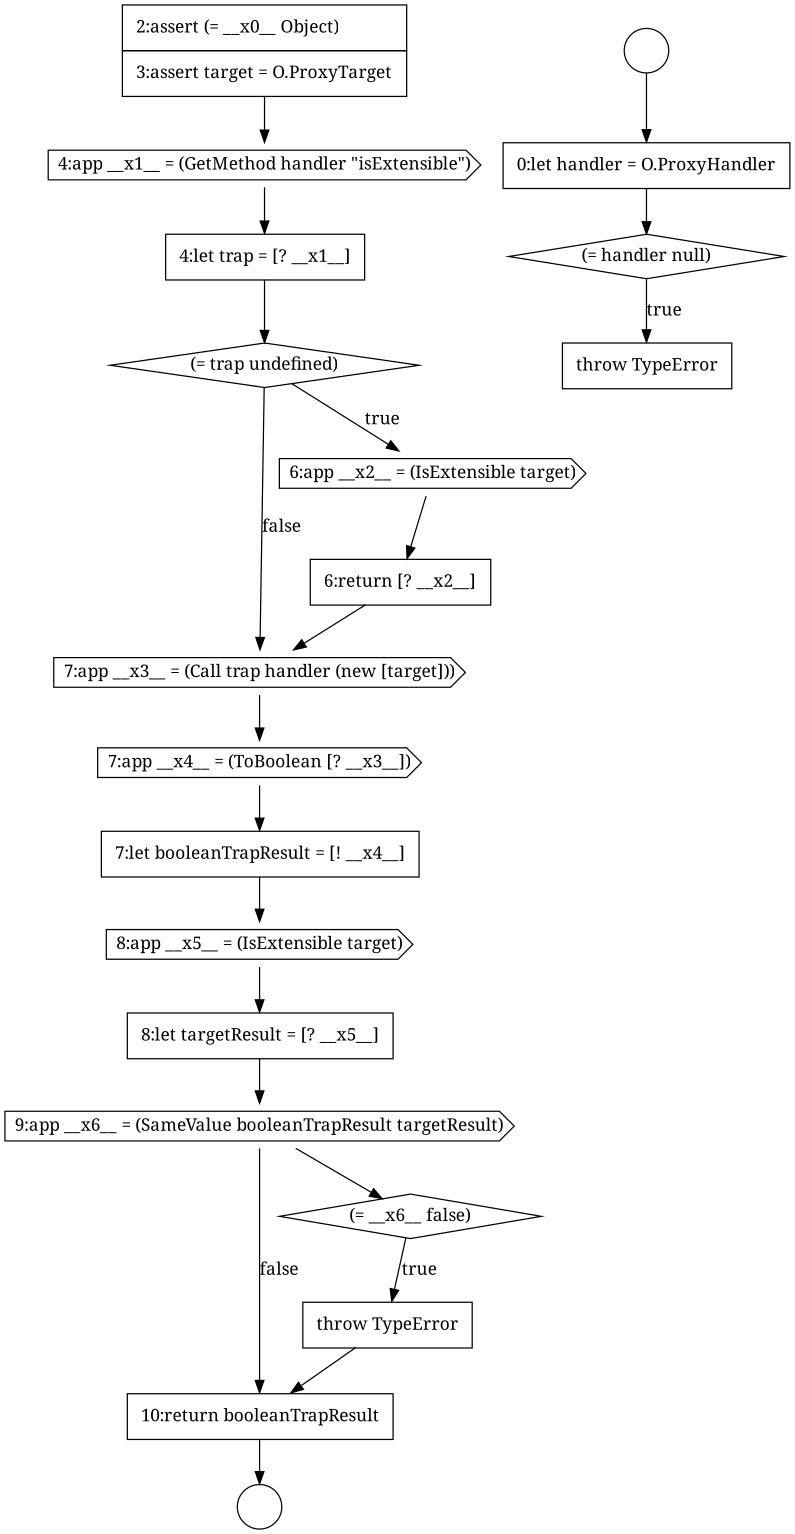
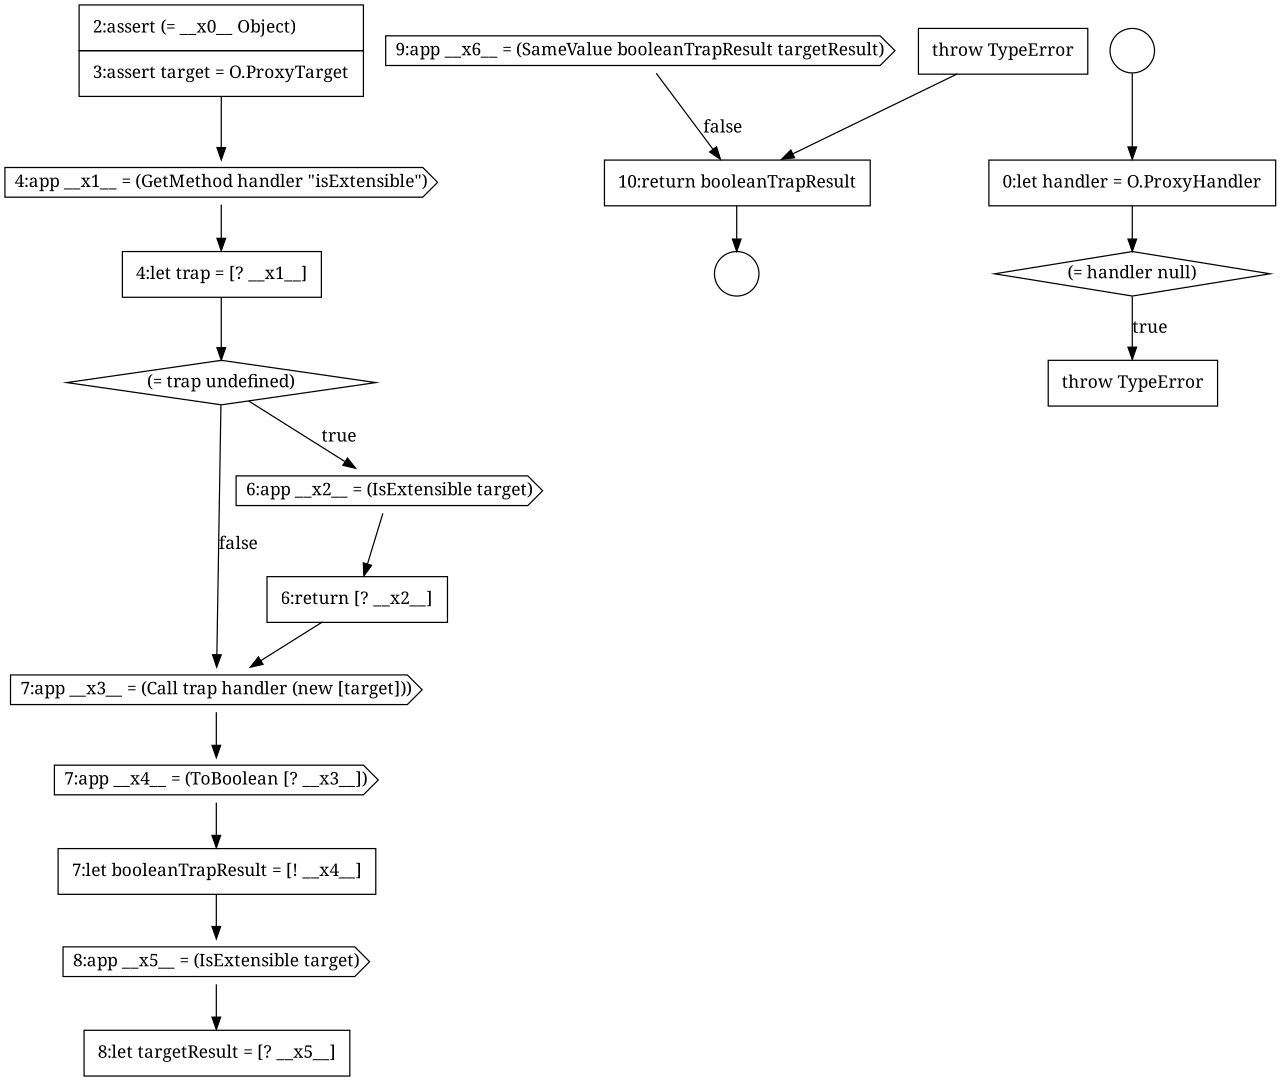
(260, 1074) -> none
(410, 1216) -> none
